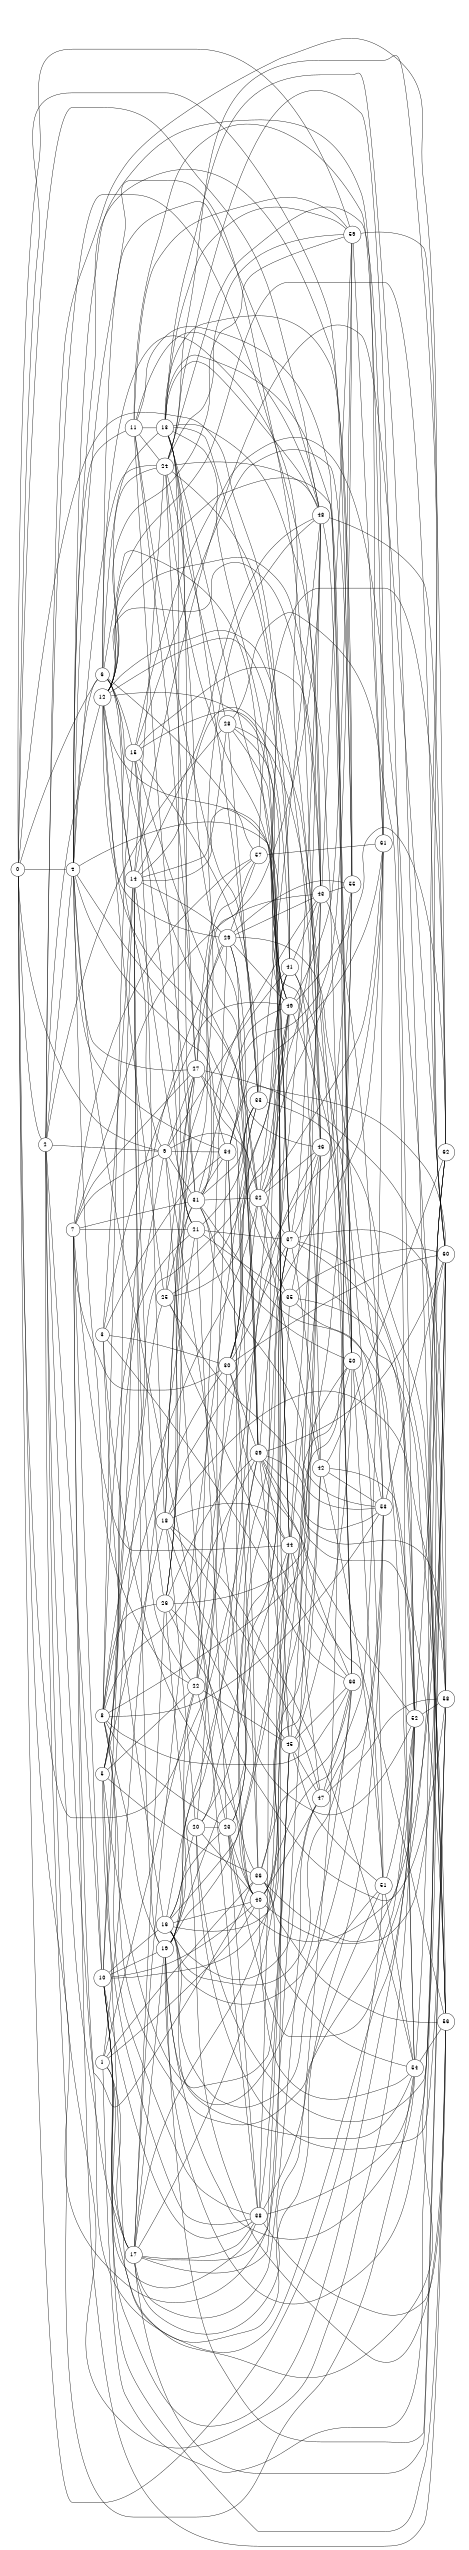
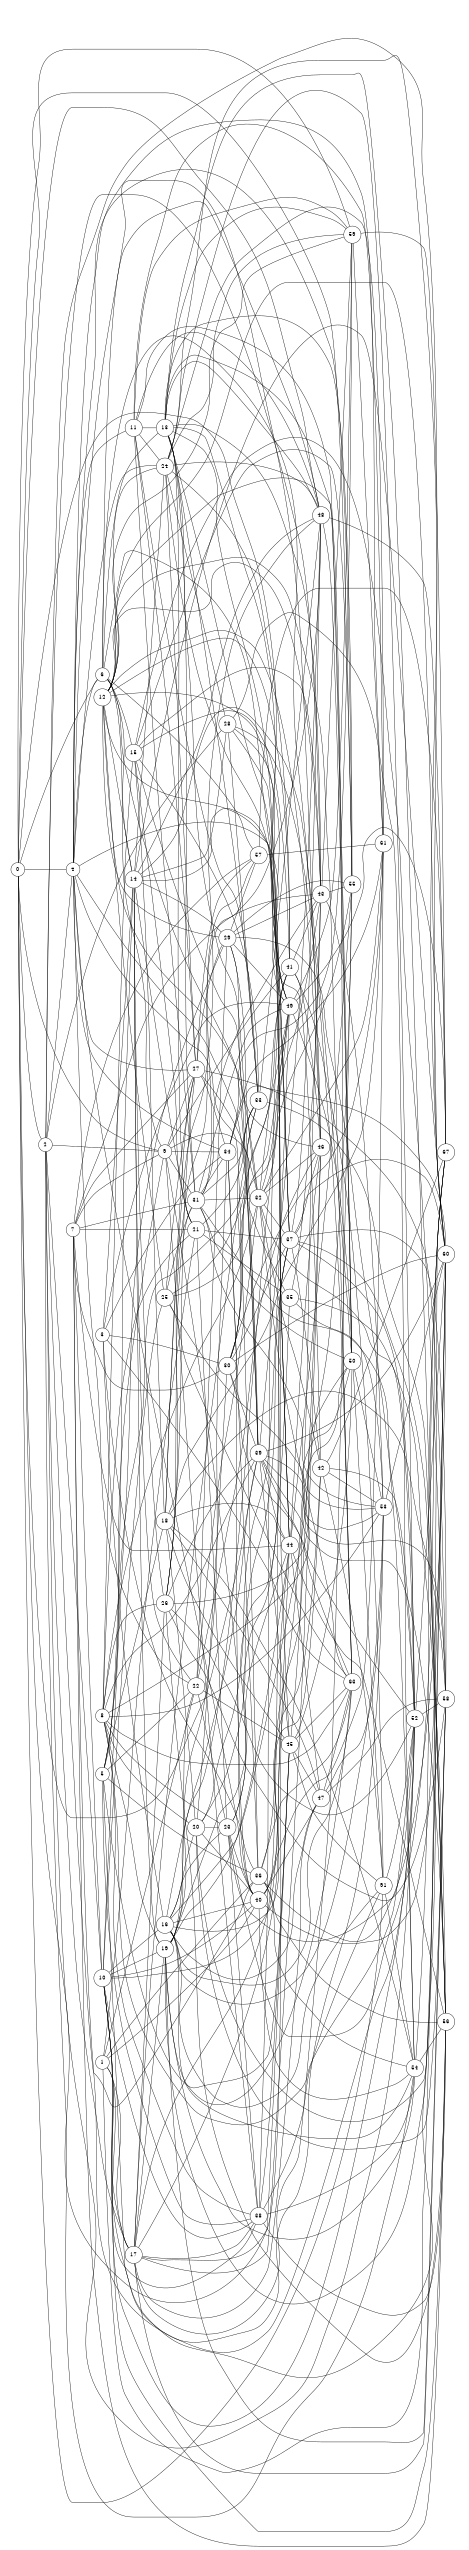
(59, 920) -> none
(446, 1152) -> (446, 1152)
(366, 1256) -> (385, 1160)
none -> (292, 1431)
(151, 1517) -> (138, 1780)
(384, 1886) -> (384, 1886)
